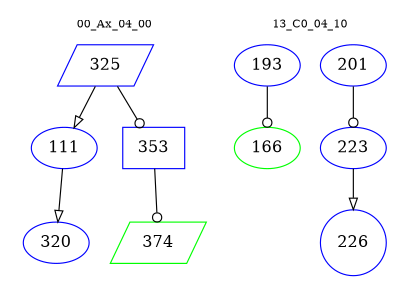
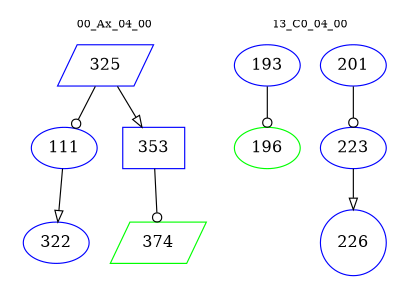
(310, 25) -> (310, 25)
(87, 102) -> (87, 103)
(127, 103) -> (127, 102)
(267, 148) -> (267, 148)
(56, 243) -> (56, 243)
